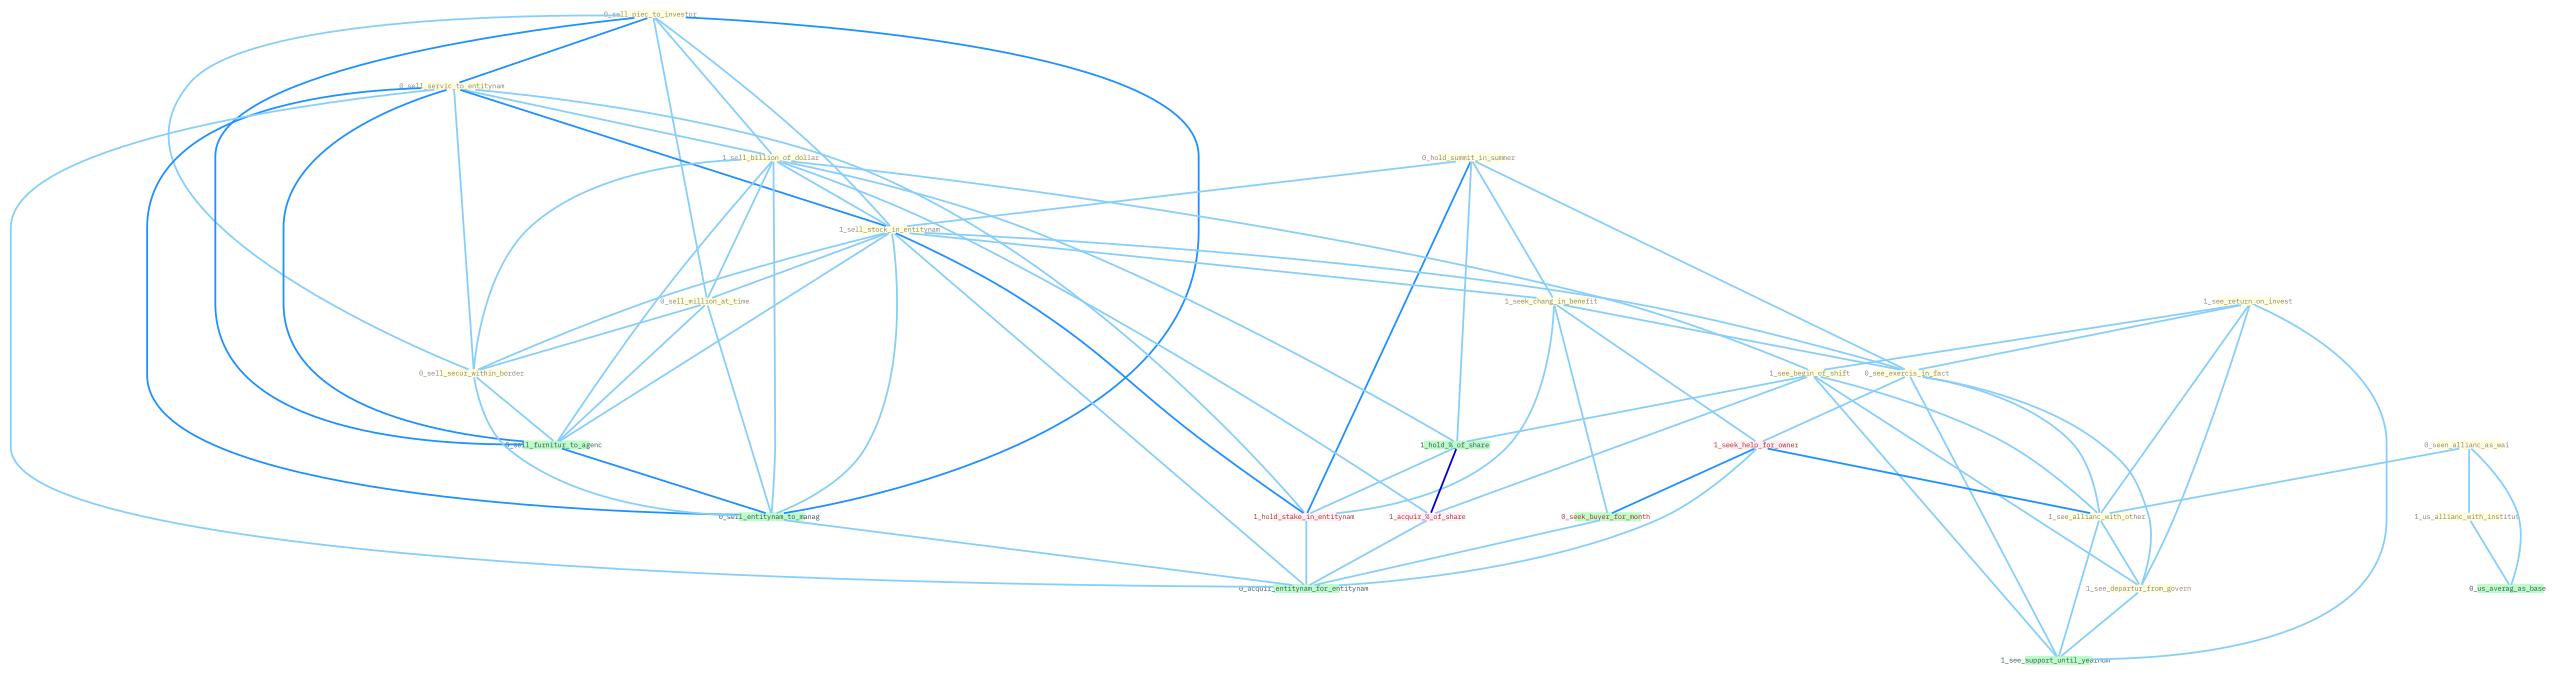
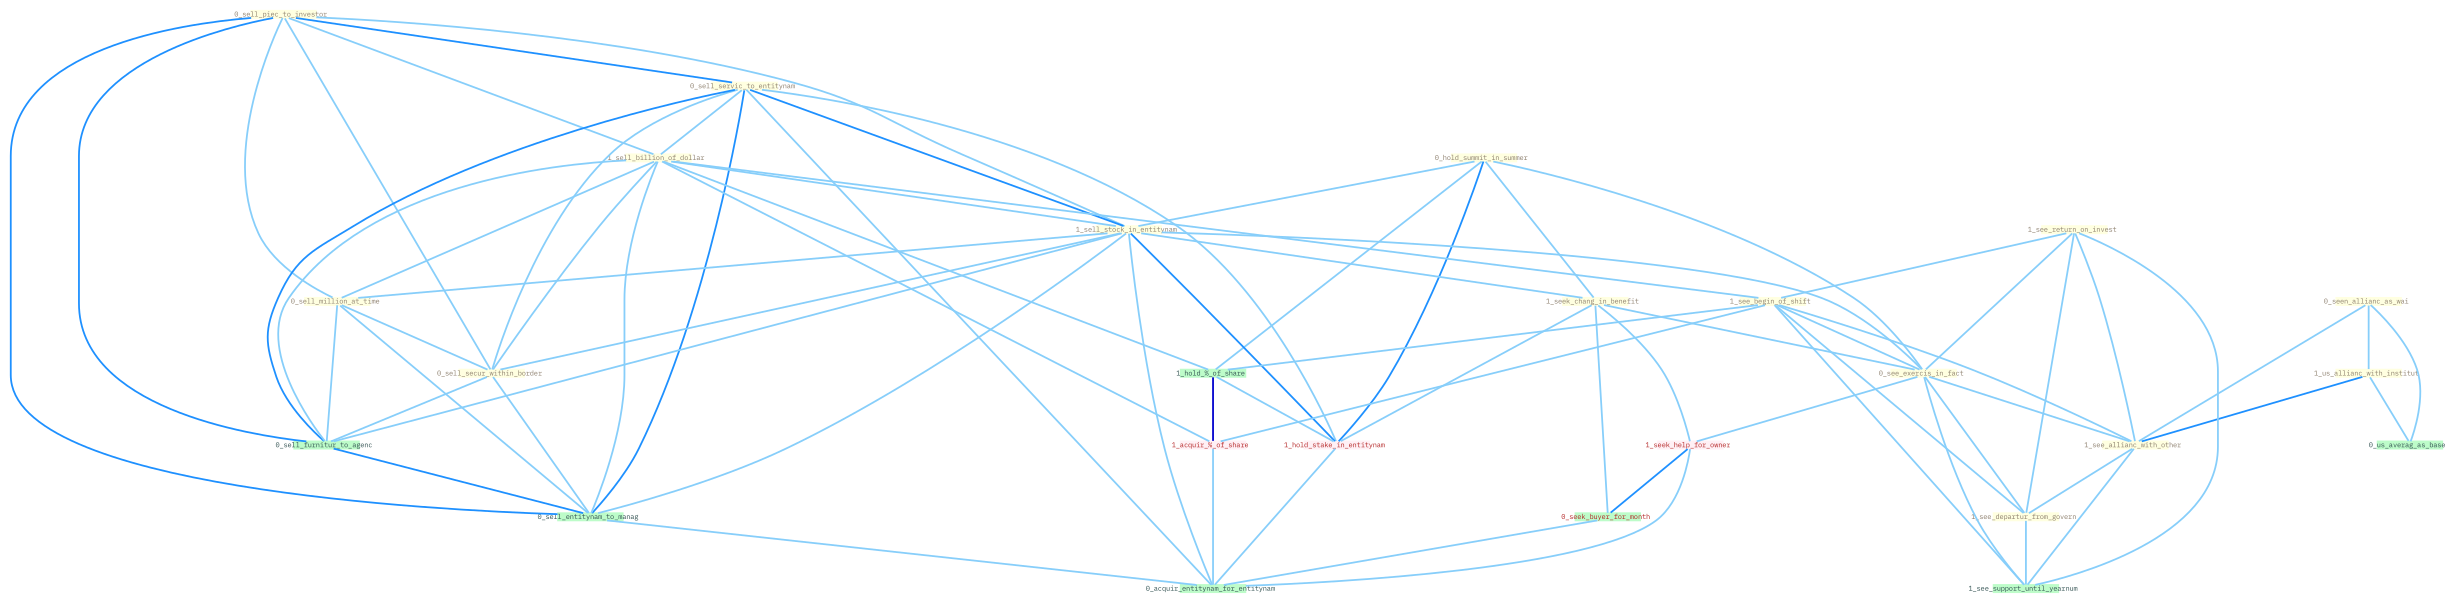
none -> (1852, 339)
(1929, 481) -> (2252, 409)
